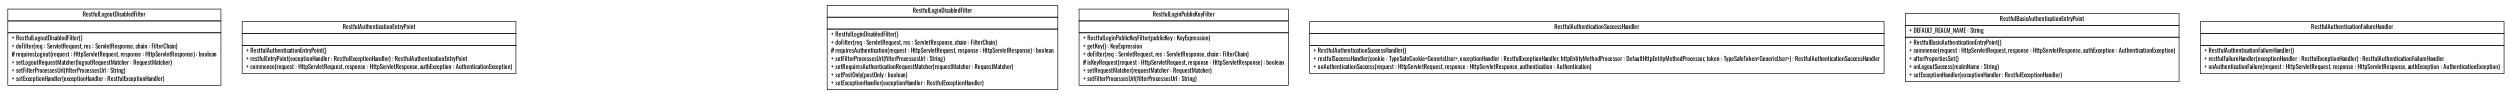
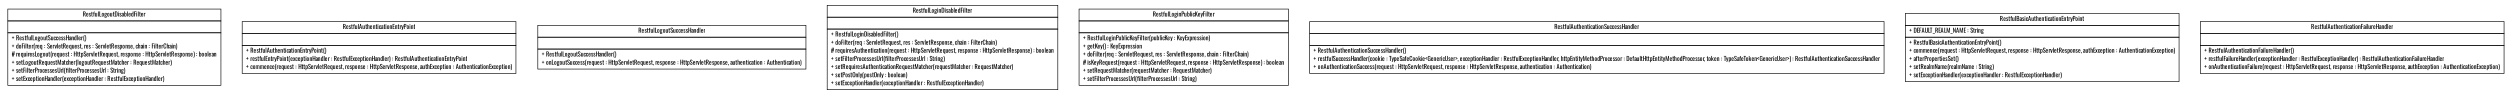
(47, 38) -> (49, 38)
none -> (672, 47)
(1954, 67) -> (1952, 67)
